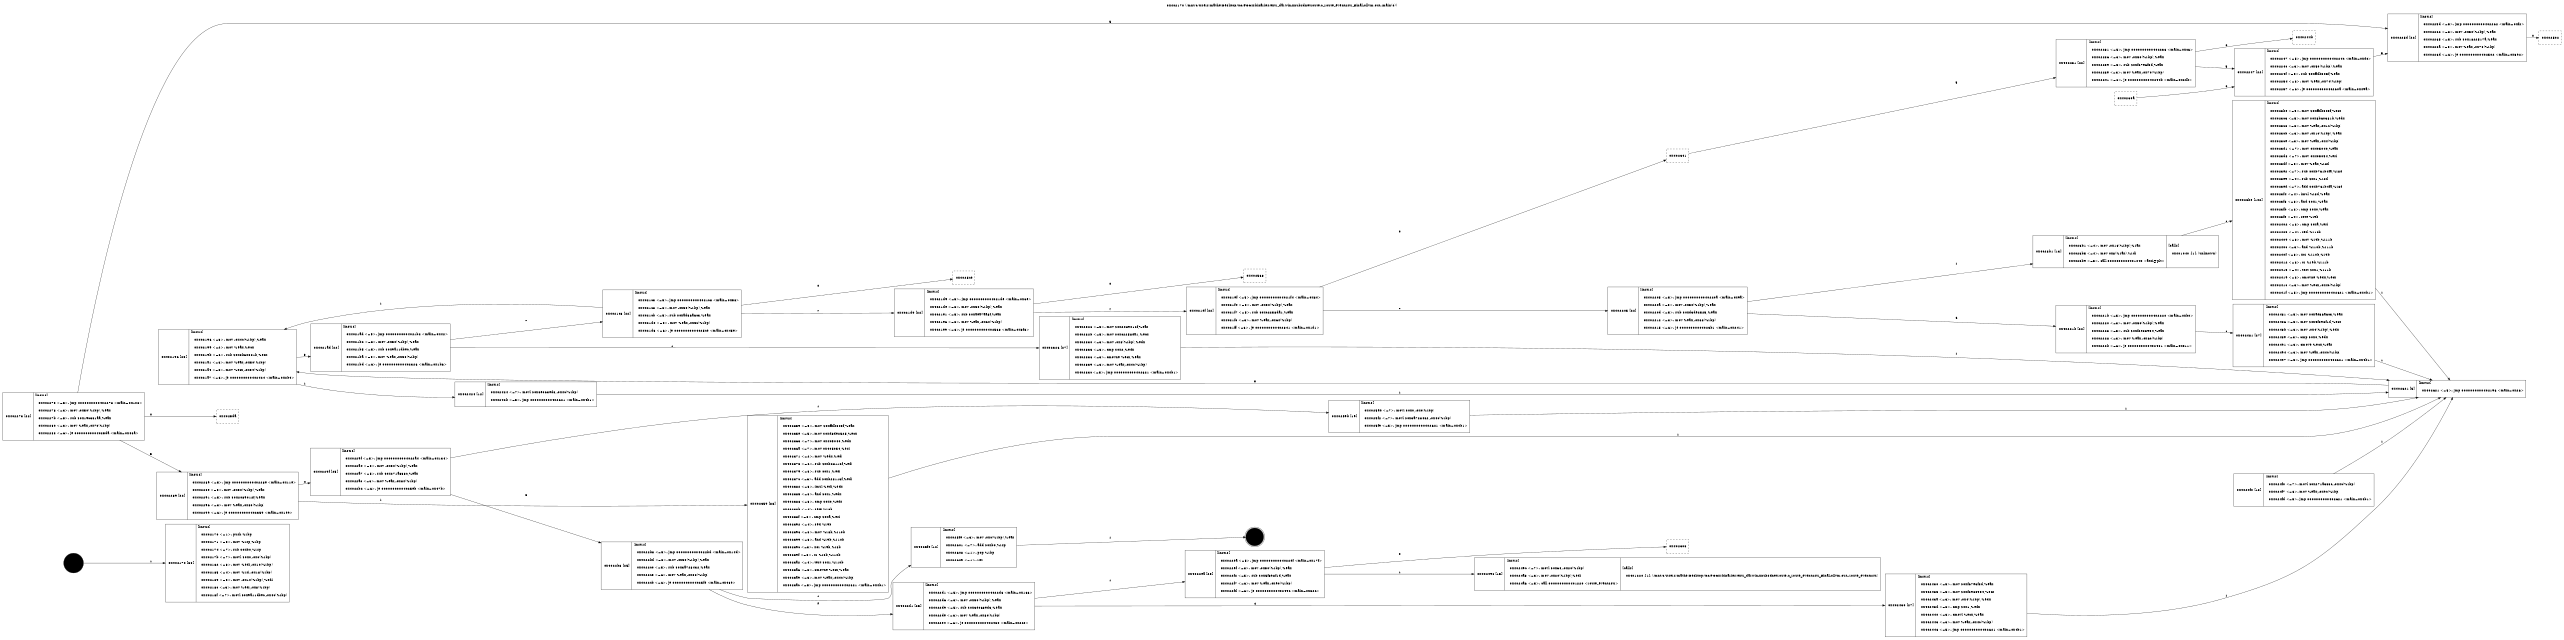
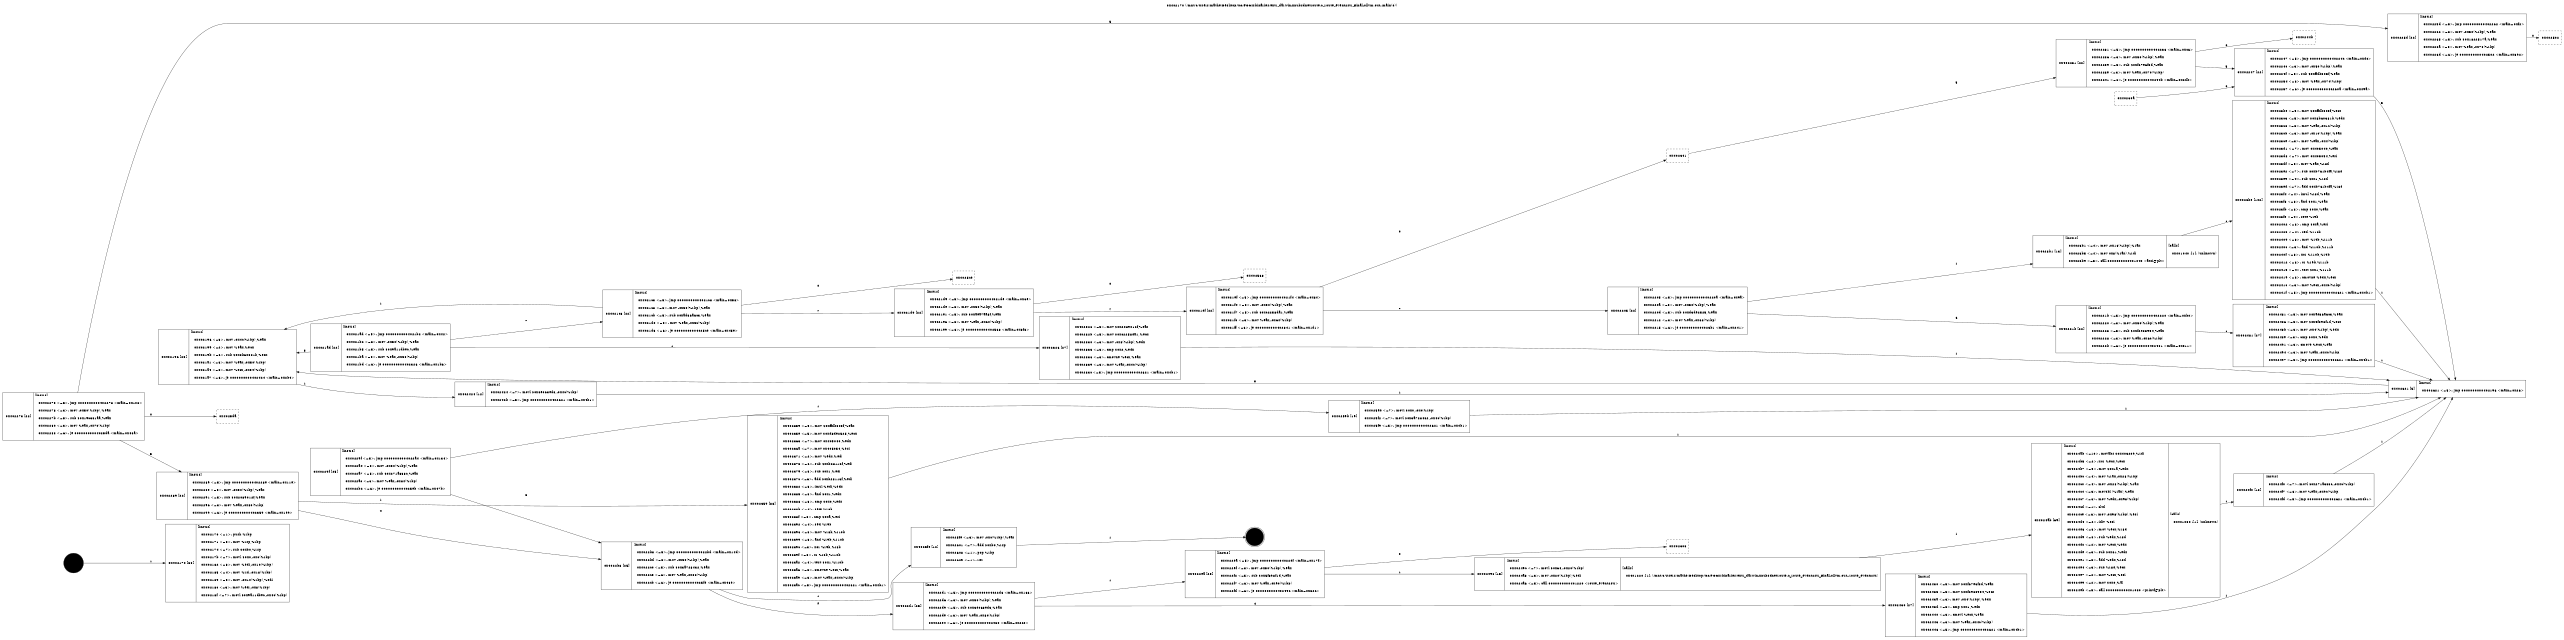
(2379, 55) -> (2427, 233)
(302, 357) -> (305, 352)
(303, 484) -> (448, 540)
none -> (2126, 520)
